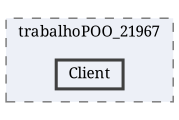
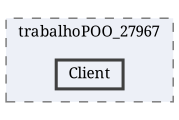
(90, 33) -> (90, 33)
